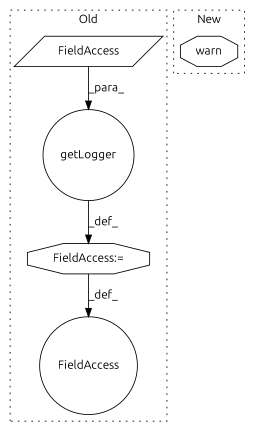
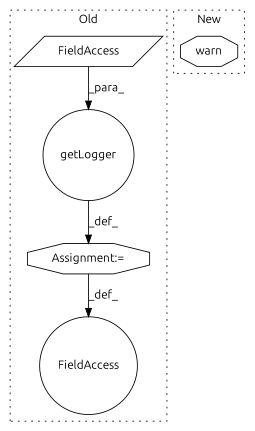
(89, 259) -> (89, 259)
